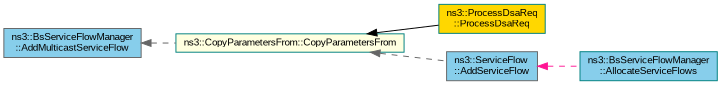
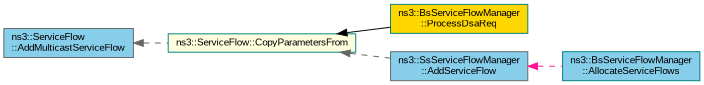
(492, 19) -> (459, 19)
(72, 43) -> (69, 43)
(290, 43) -> (262, 43)
(492, 66) -> (459, 66)
